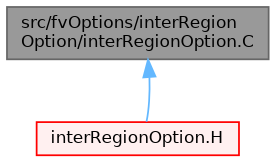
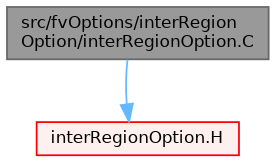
(149, 100) -> (126, 82)
